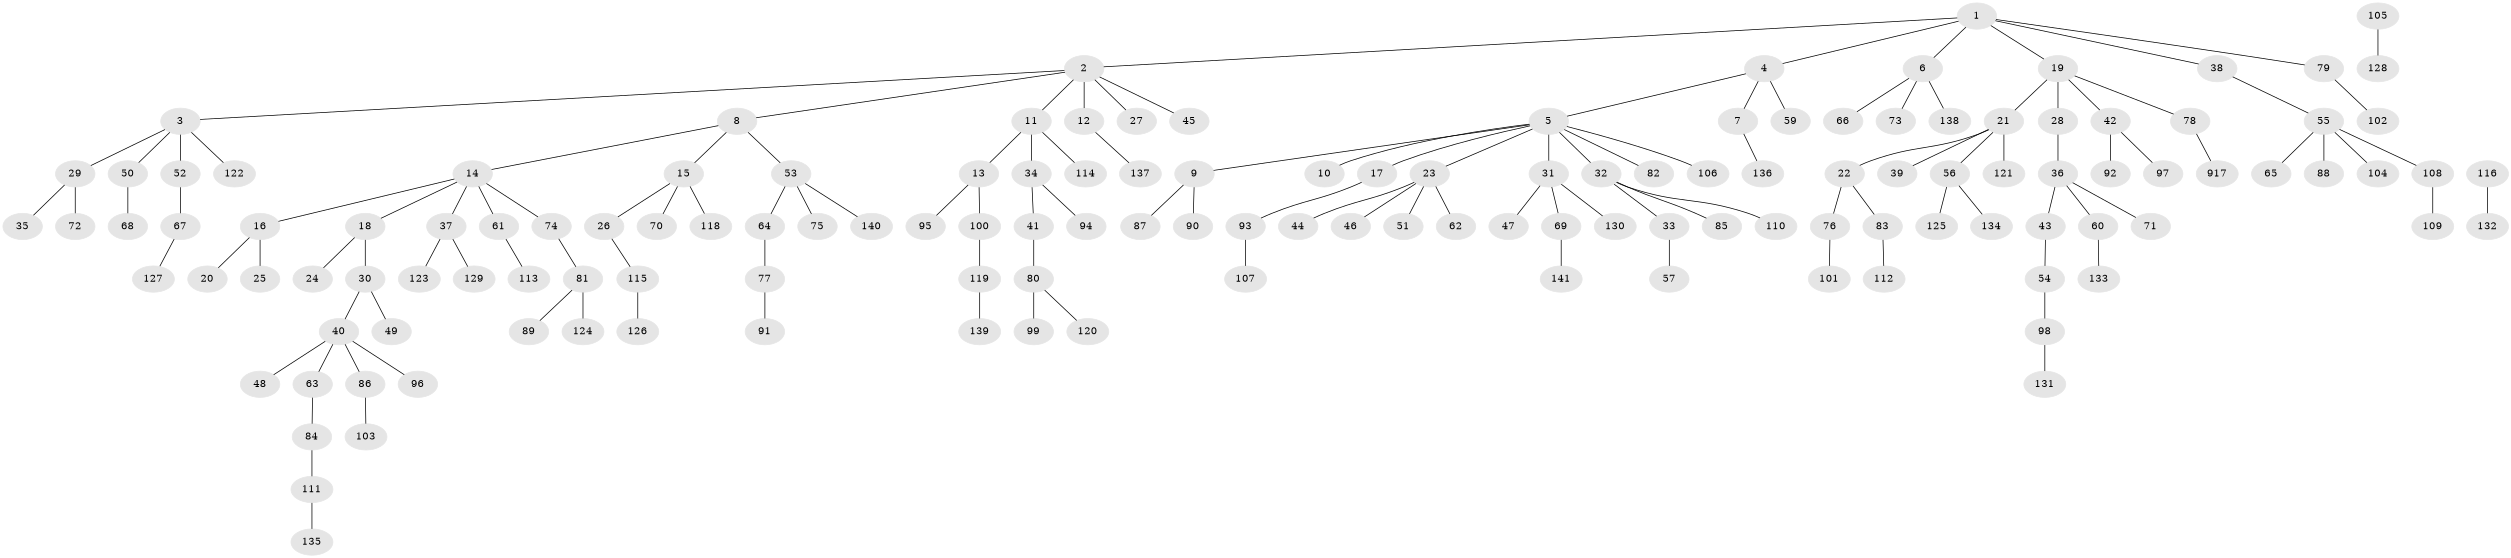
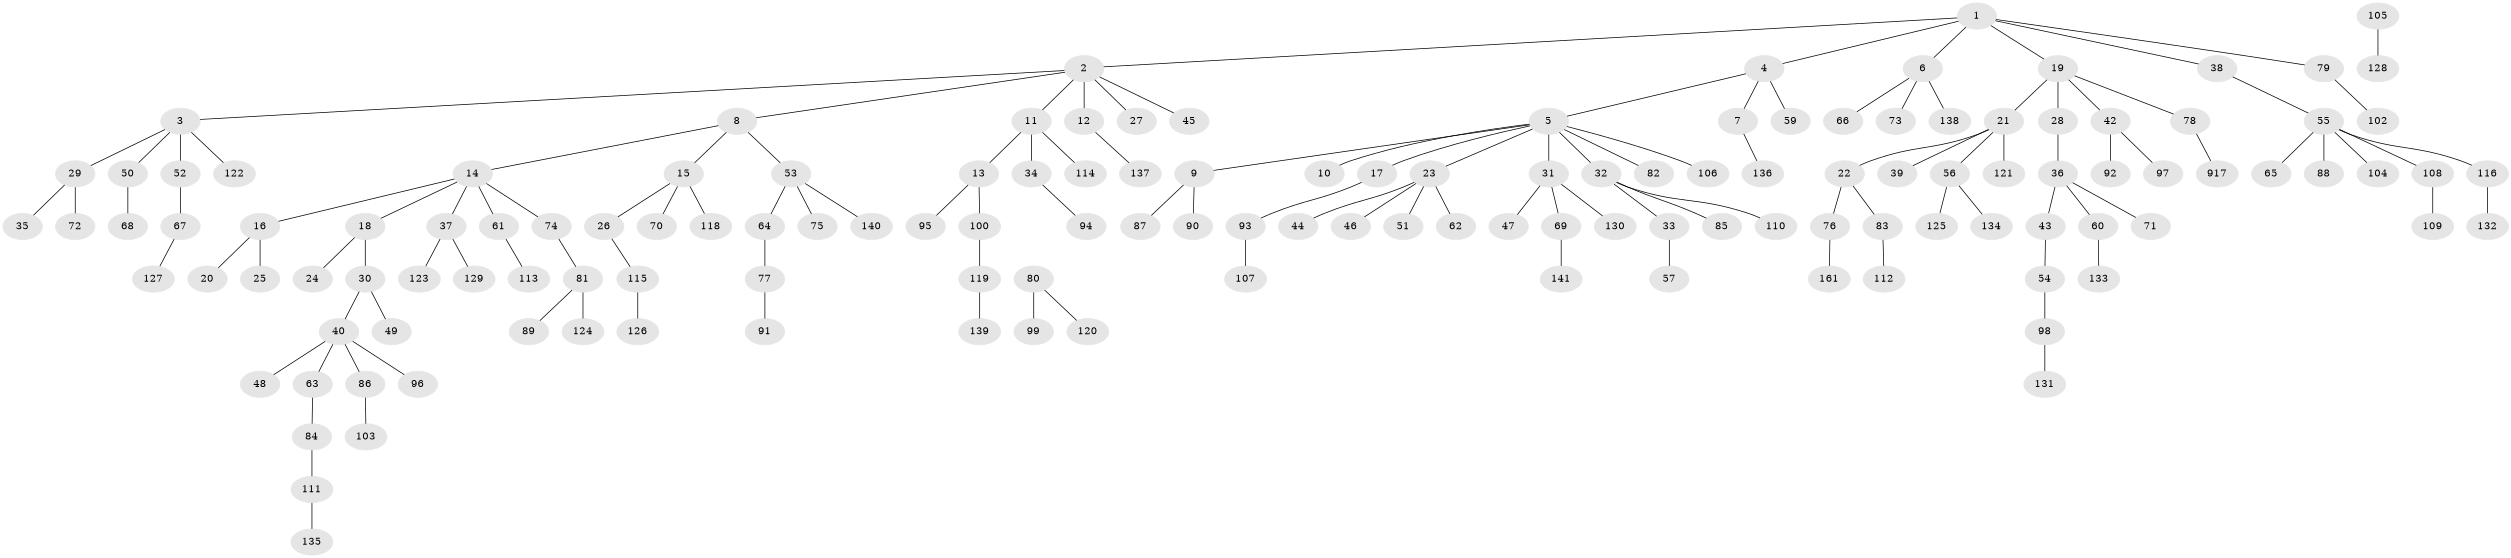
none -> (2405, 148)
(1034, 226) -> none
(1829, 279) -> (1829, 279)
